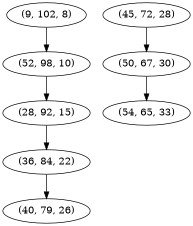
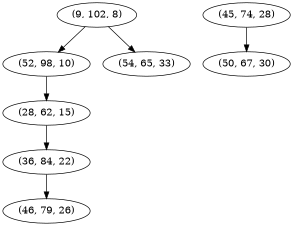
(147, 15) -> (247, 15)
(147, 85) -> (119, 37)
(47, 113) -> (47, 113)
(47, 211) -> (47, 211)
